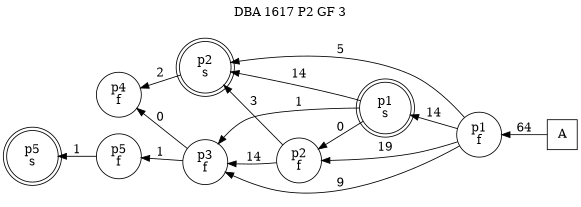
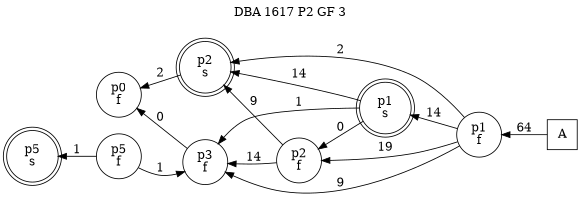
(341, 50) -> (341, 50)
(119, 95) -> (119, 95)
(254, 102) -> (254, 102)
(166, 160) -> (157, 175)
